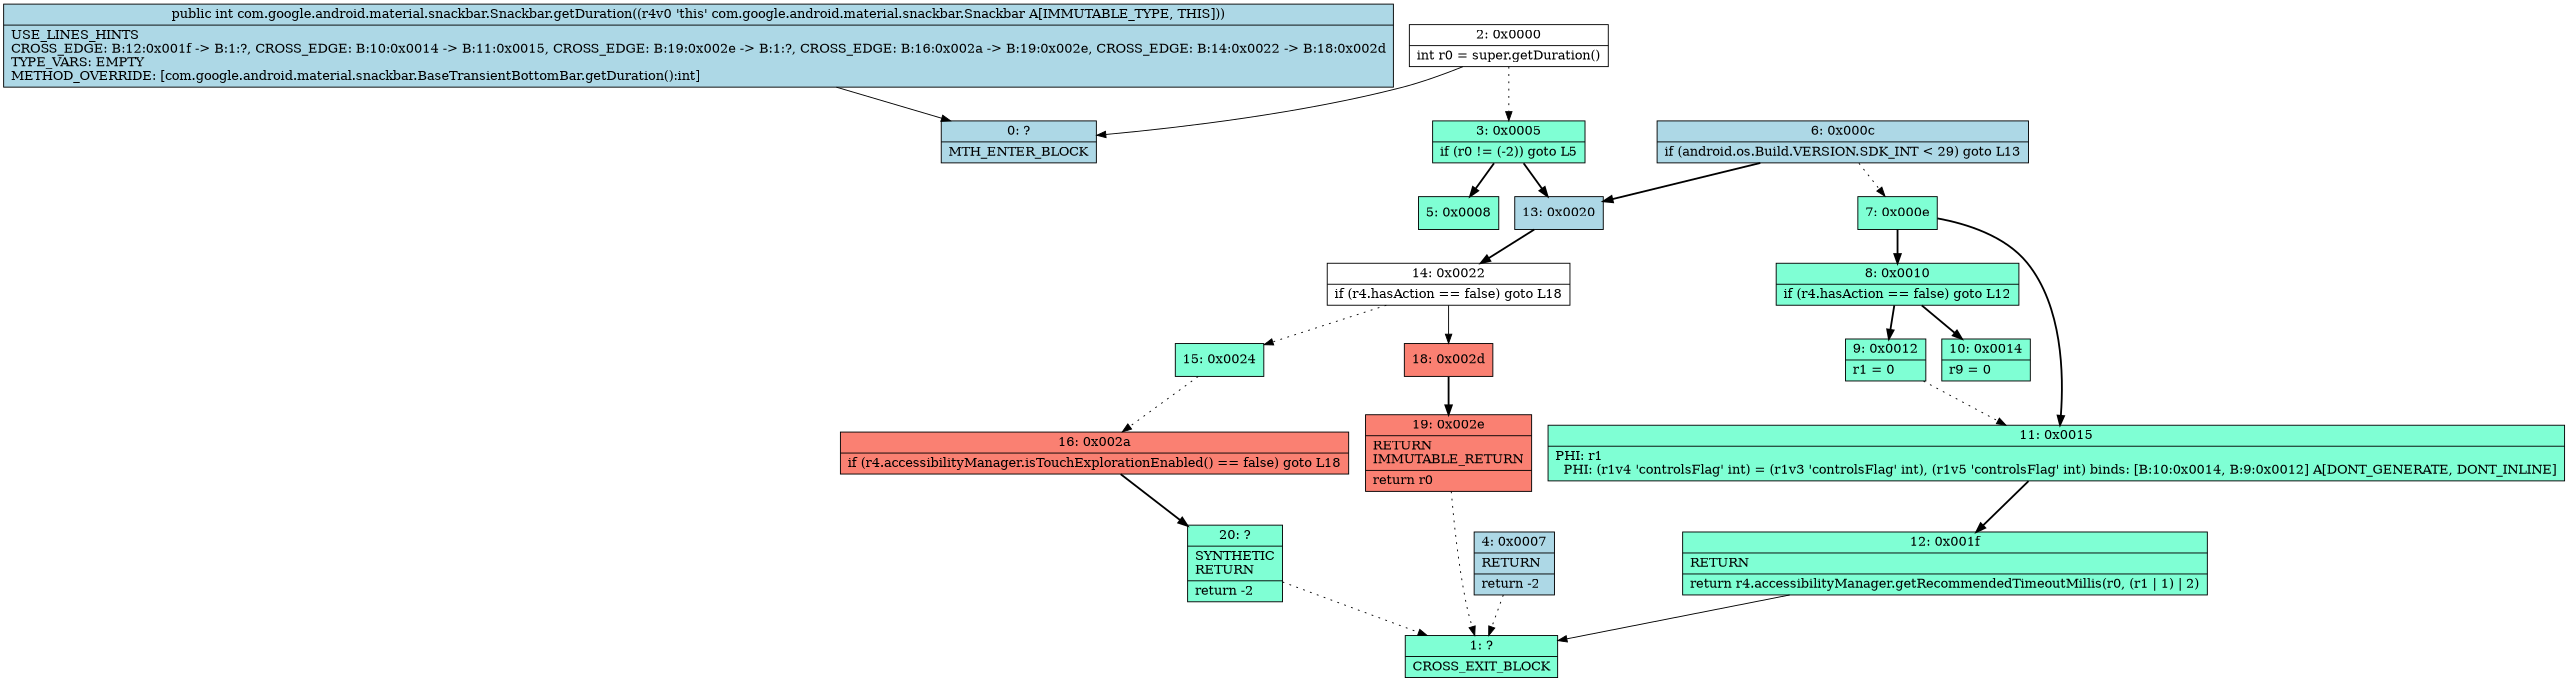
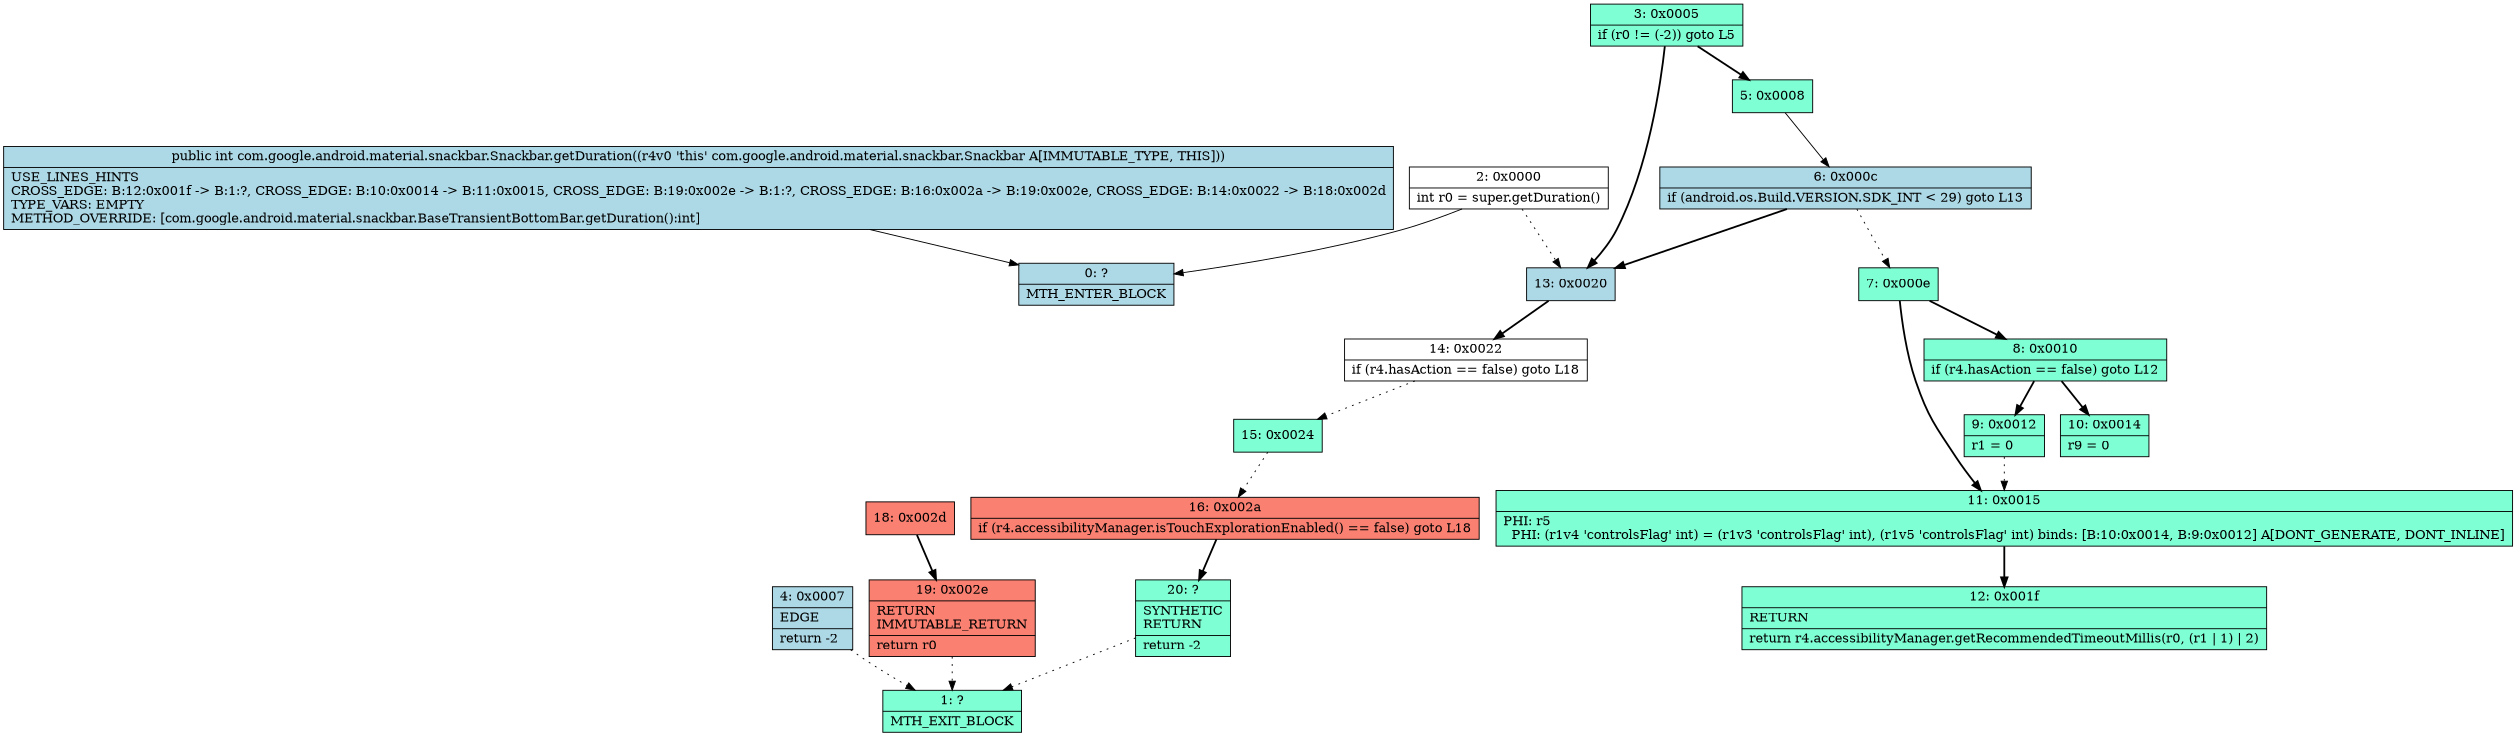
(1509, 89) -> (1539, 235)
none -> (1804, 136)
(1449, 320) -> none
(1581, 456) -> (1529, 521)
(1511, 563) -> (800, 618)
(1678, 617) -> none
(1481, 667) -> (952, 721)
